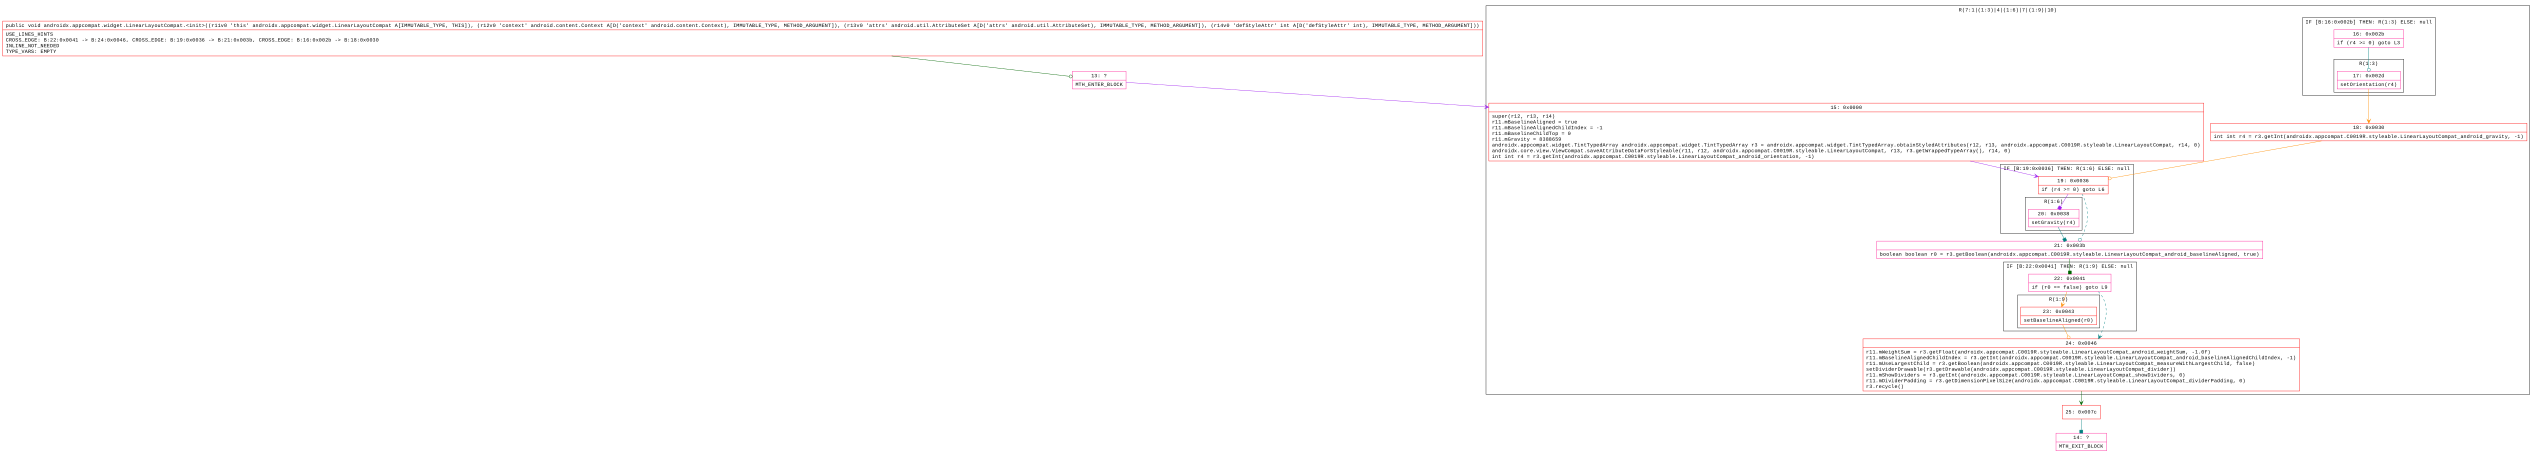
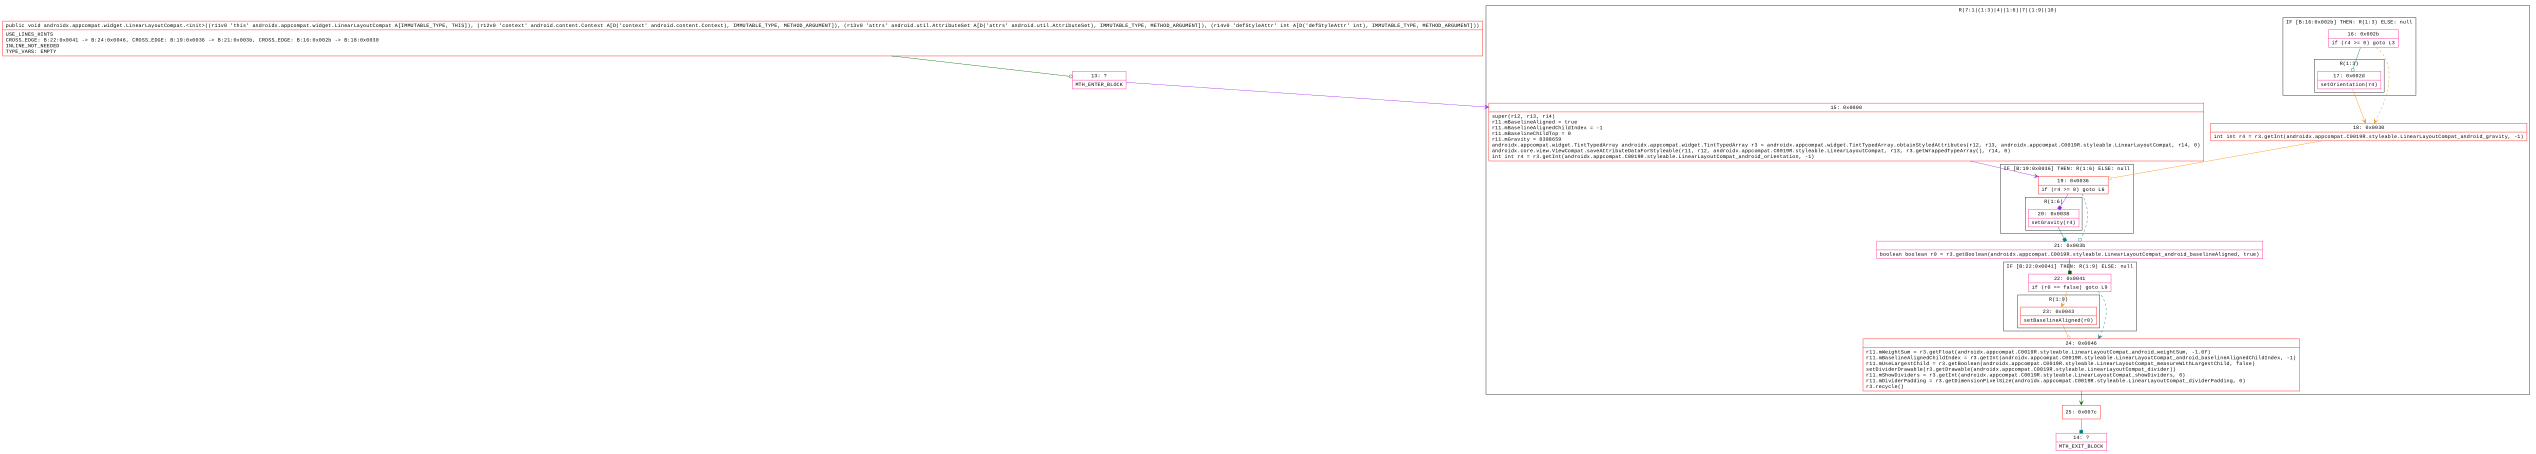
none -> (2389, 83)
